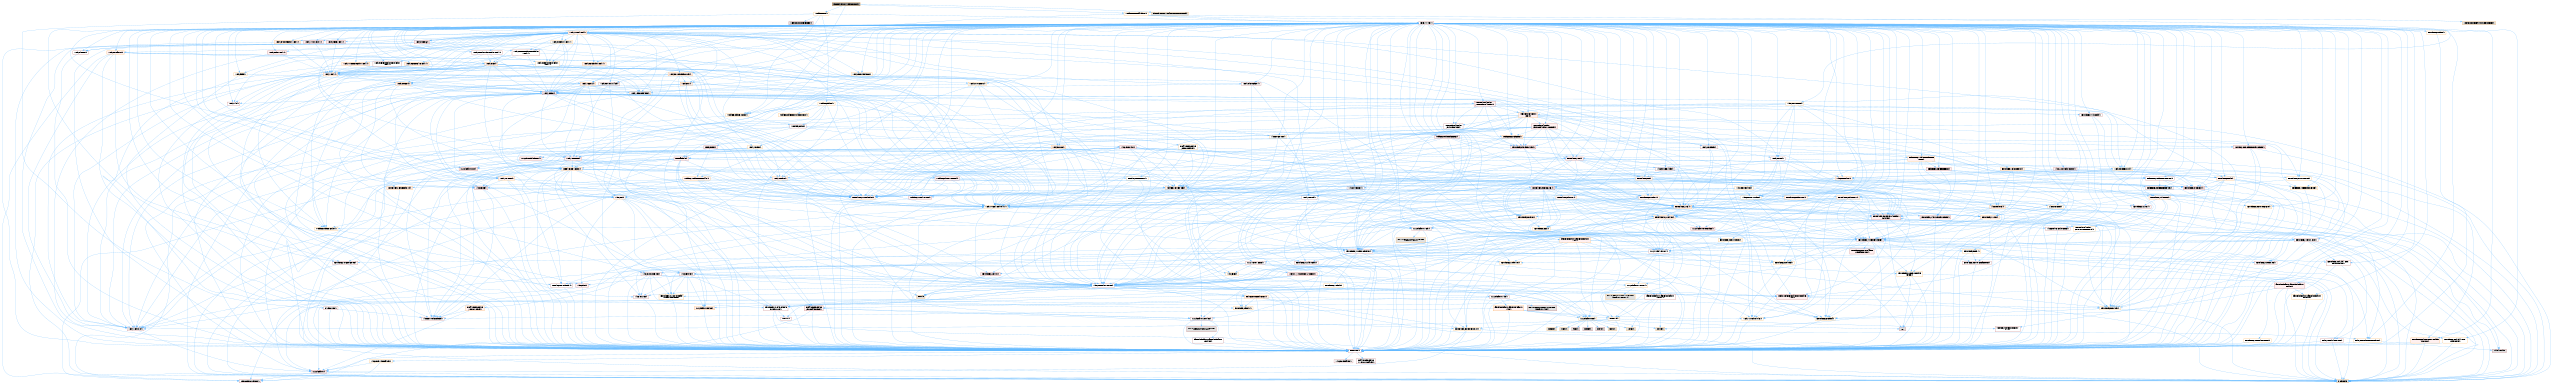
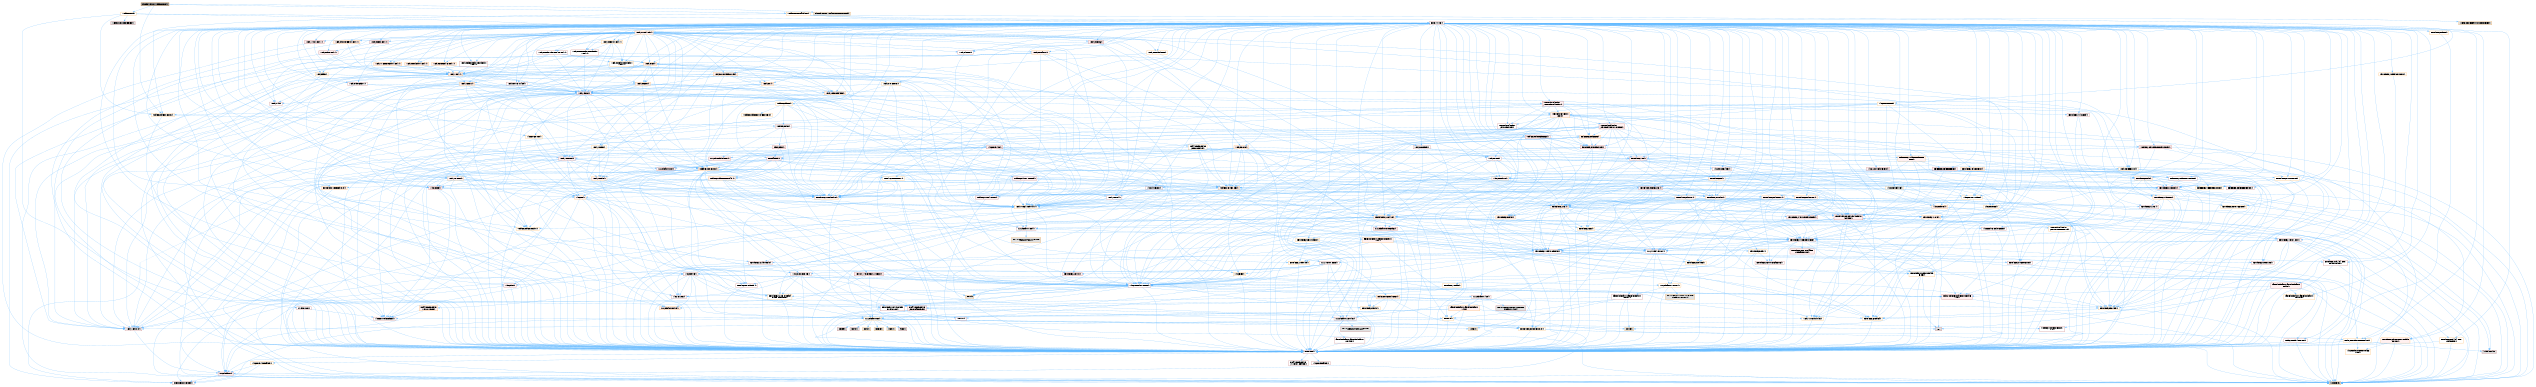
none -> (2358, 352)
